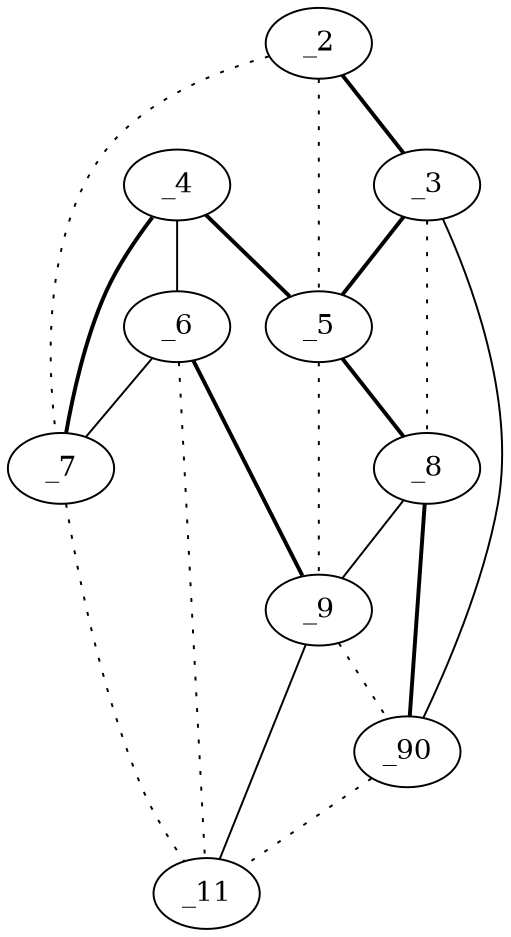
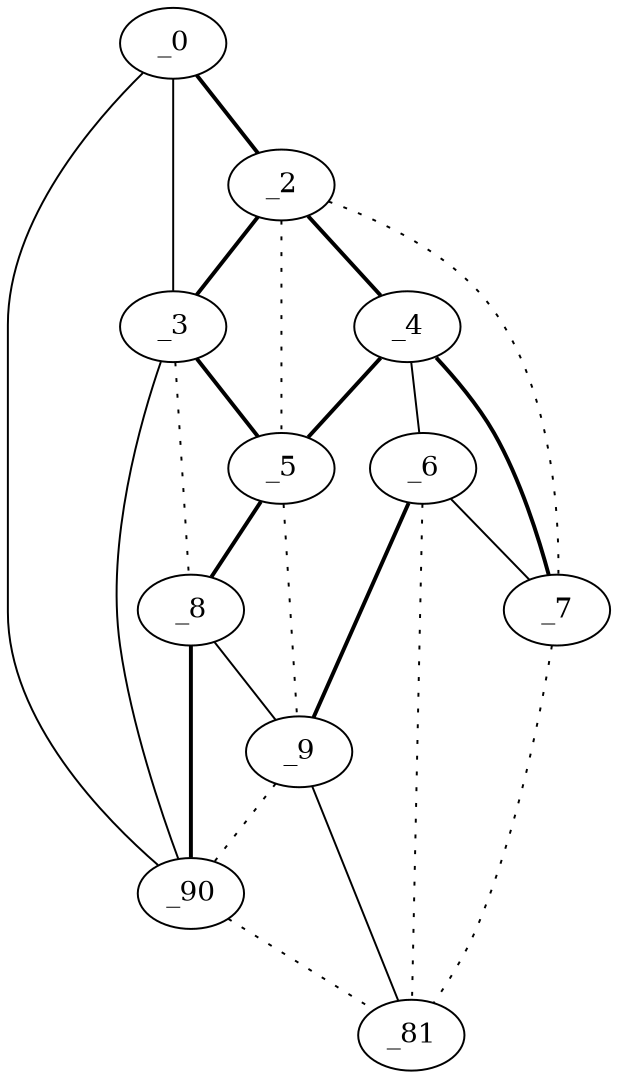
none -> (173, 43)
none -> (344, 256)
(207, 893) -> (411, 1035)
